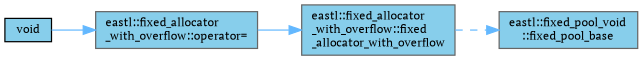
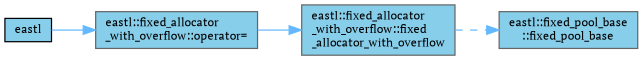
(28, 30) -> (28, 30)
(568, 30) -> (568, 30)
